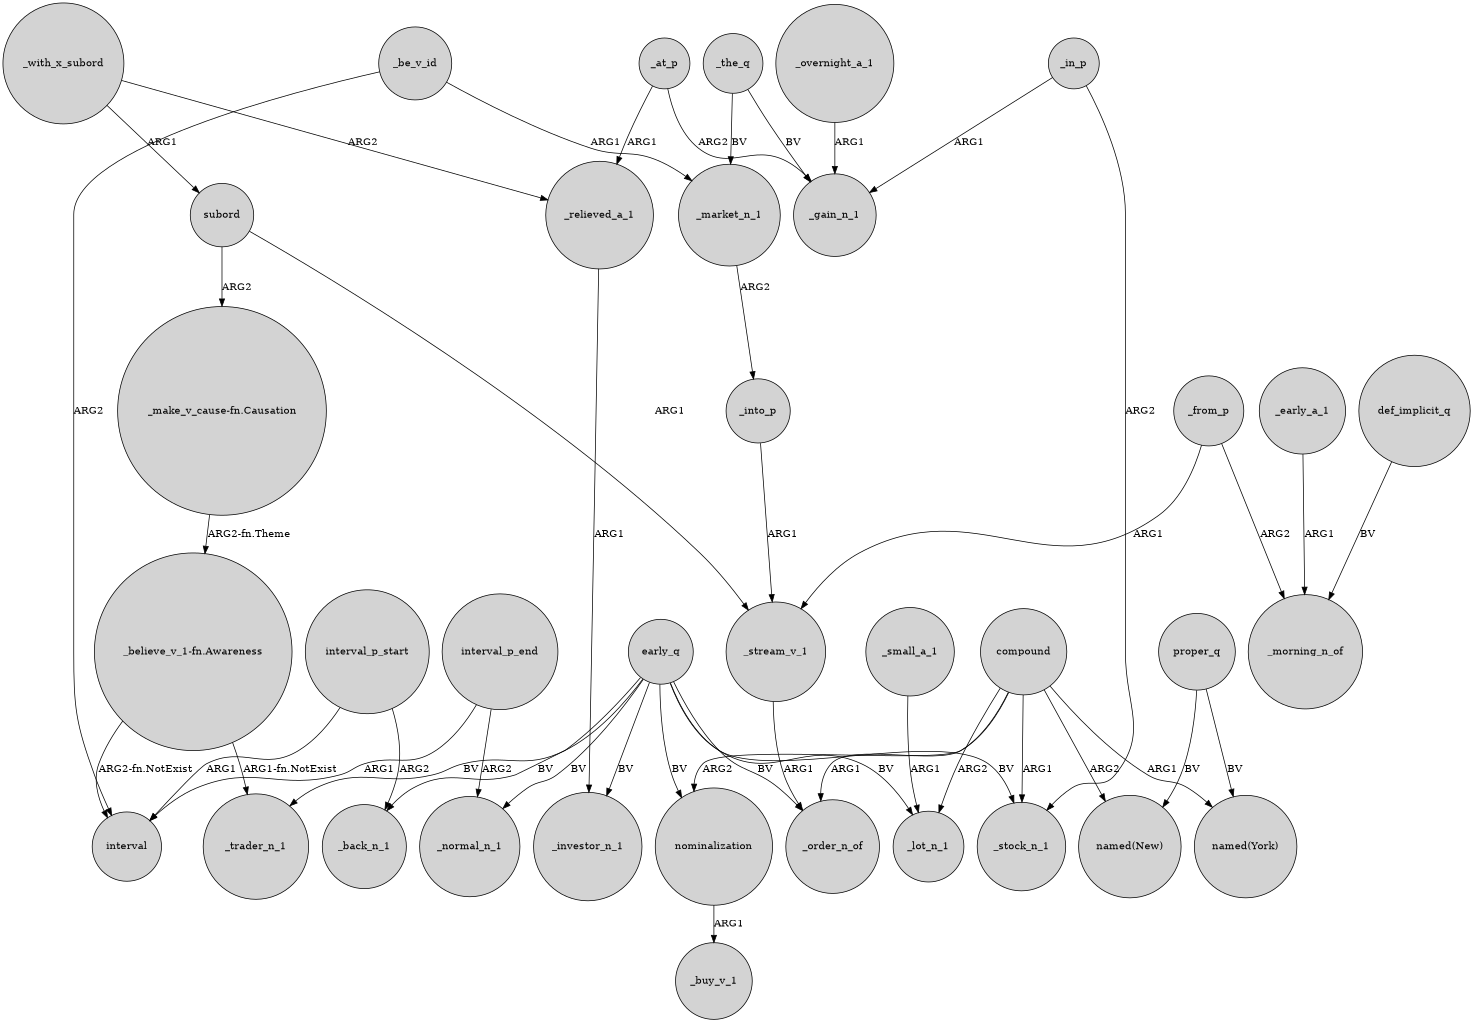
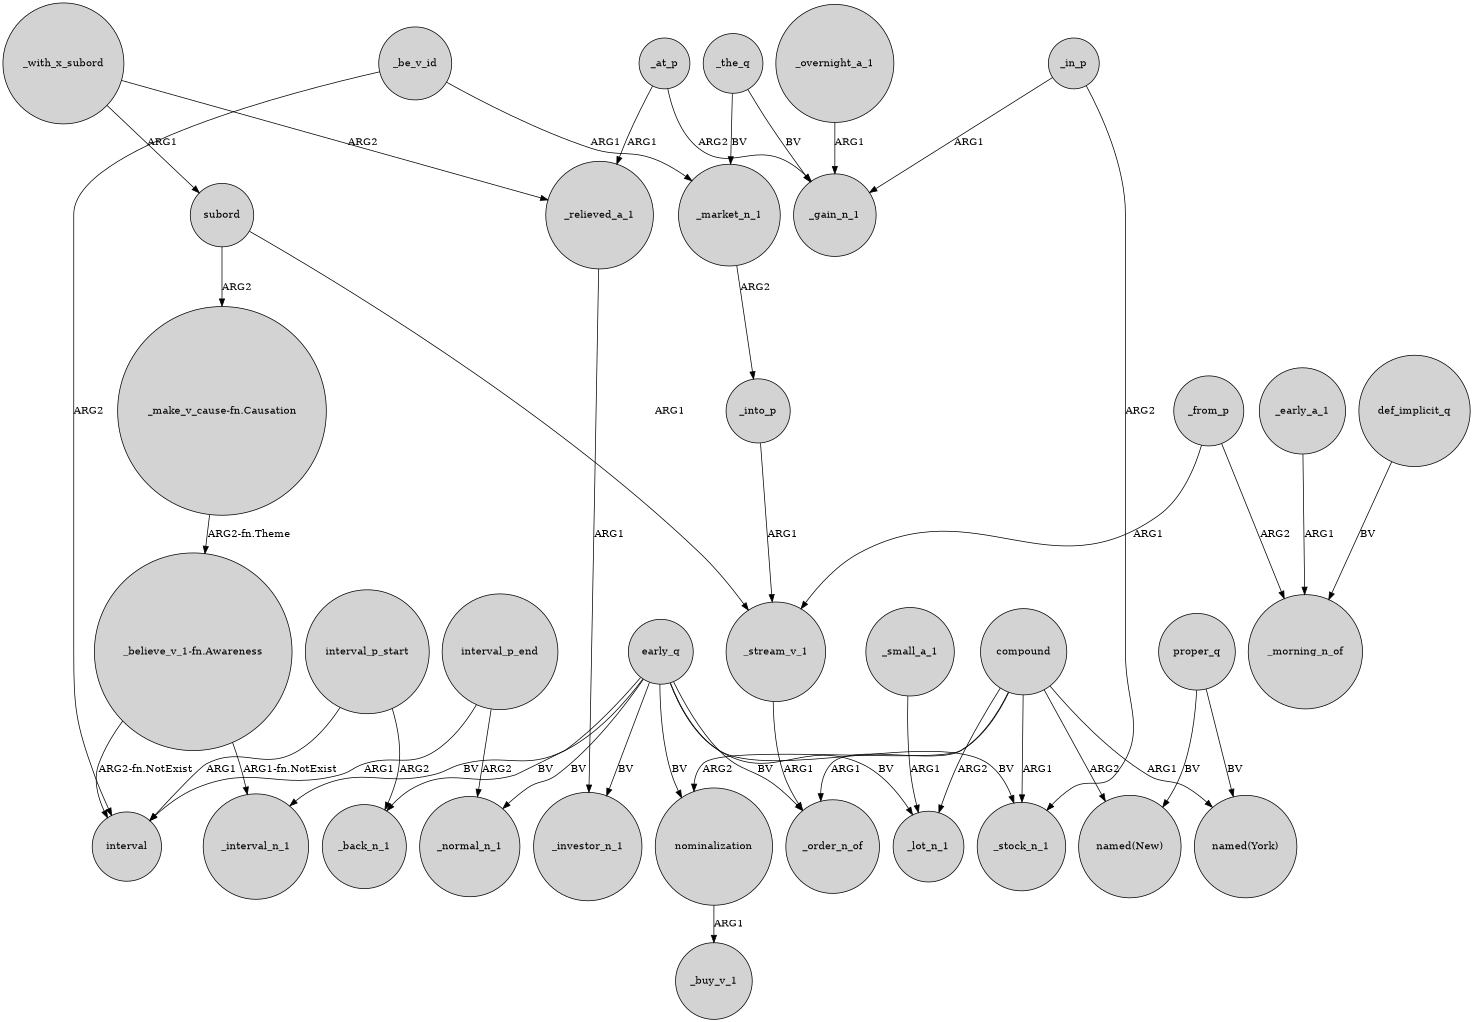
(256, 847) -> (256, 847)
